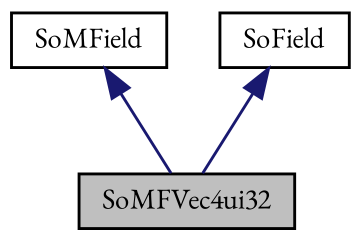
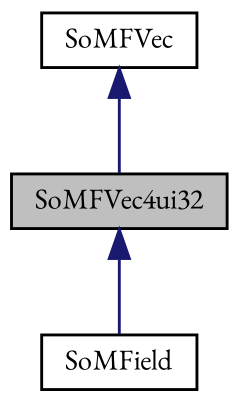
(285, 40) -> (119, 40)
(146, 133) -> (119, 297)
